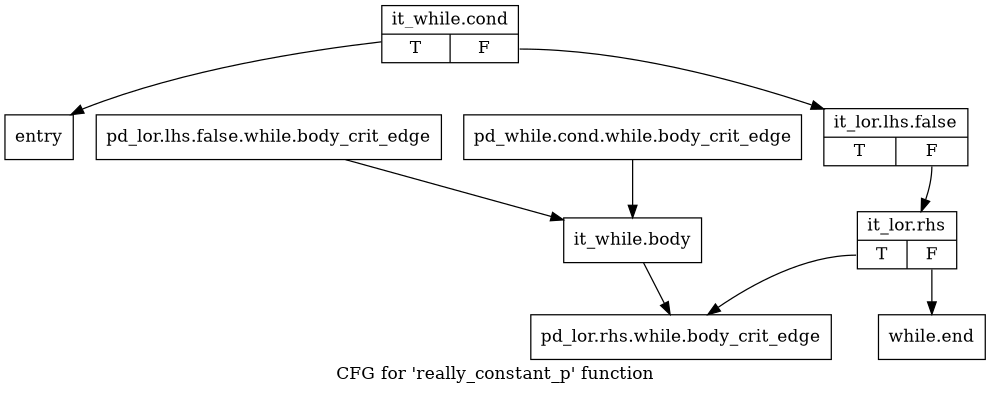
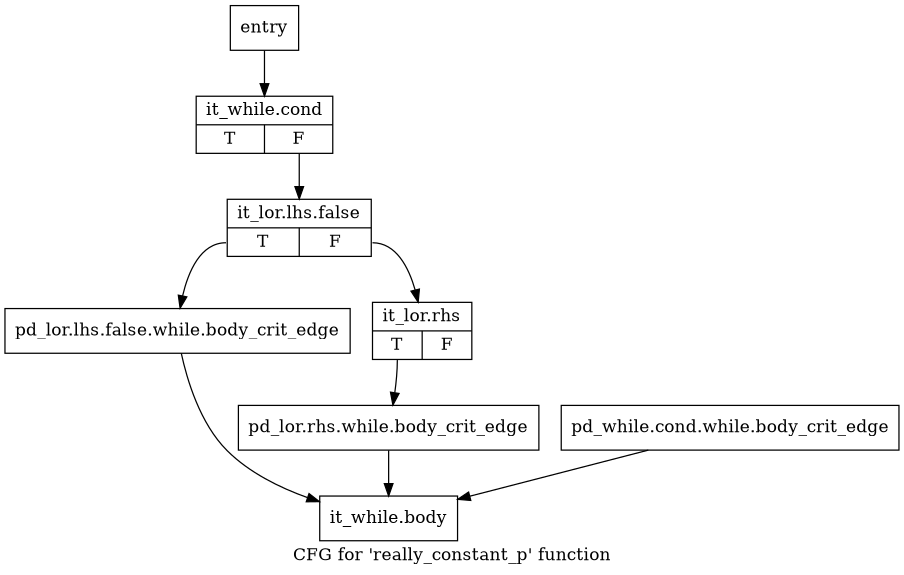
(230, 66) -> (264, 67)
none -> (196, 262)
(654, 283) -> (389, 467)
(932, 337) -> none
